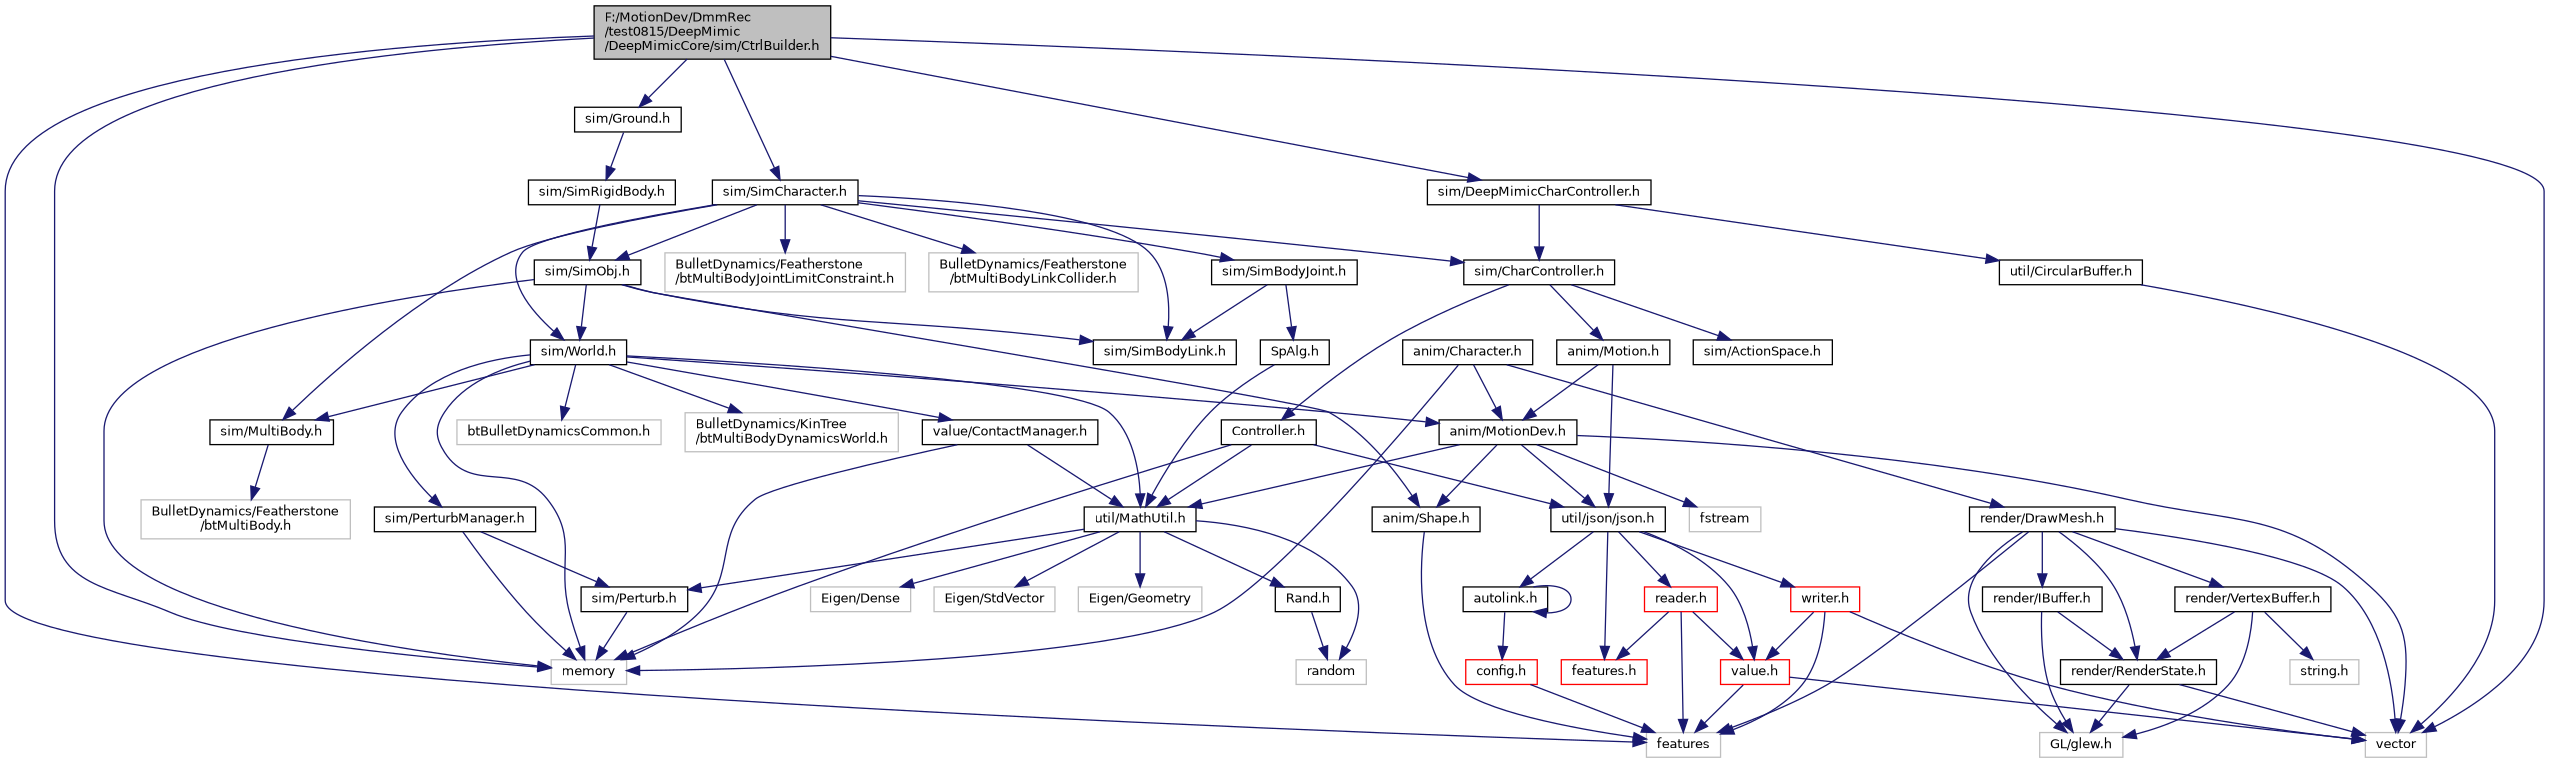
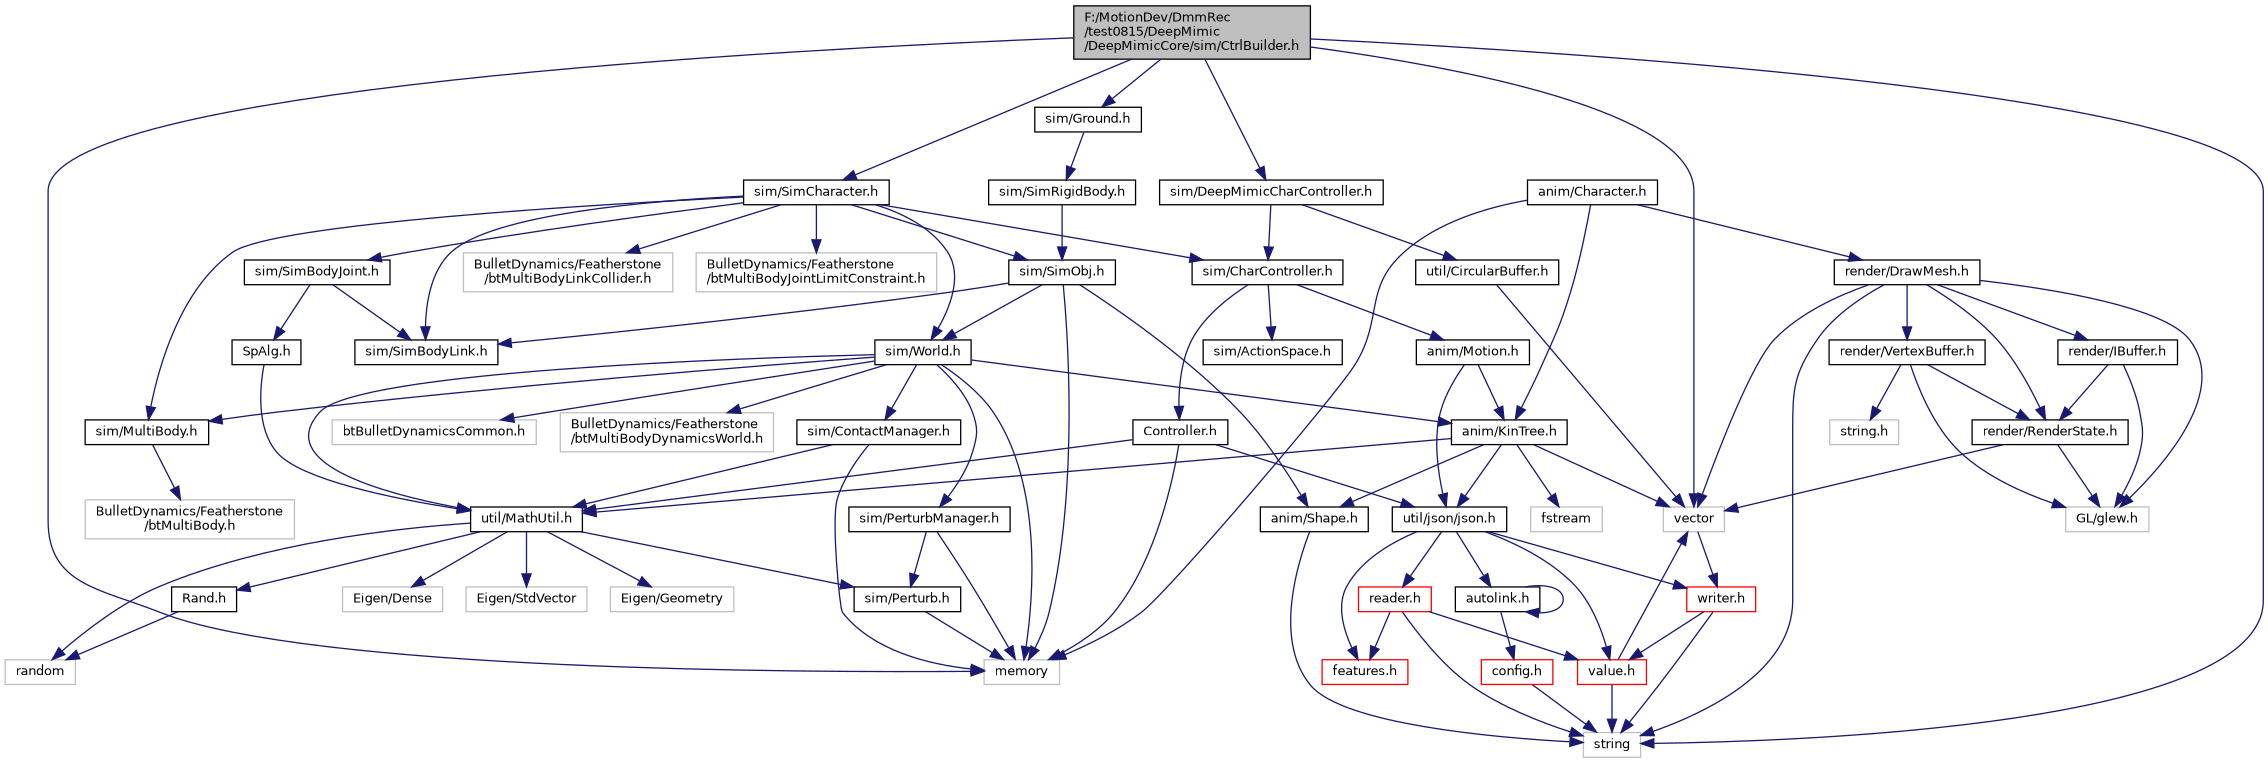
(792, 432) -> (667, 432)
(1010, 432) -> (879, 432)
(1508, 432) -> (1509, 432)
(2095, 697) -> (1705, 553)
(1683, 745) -> (1612, 745)
